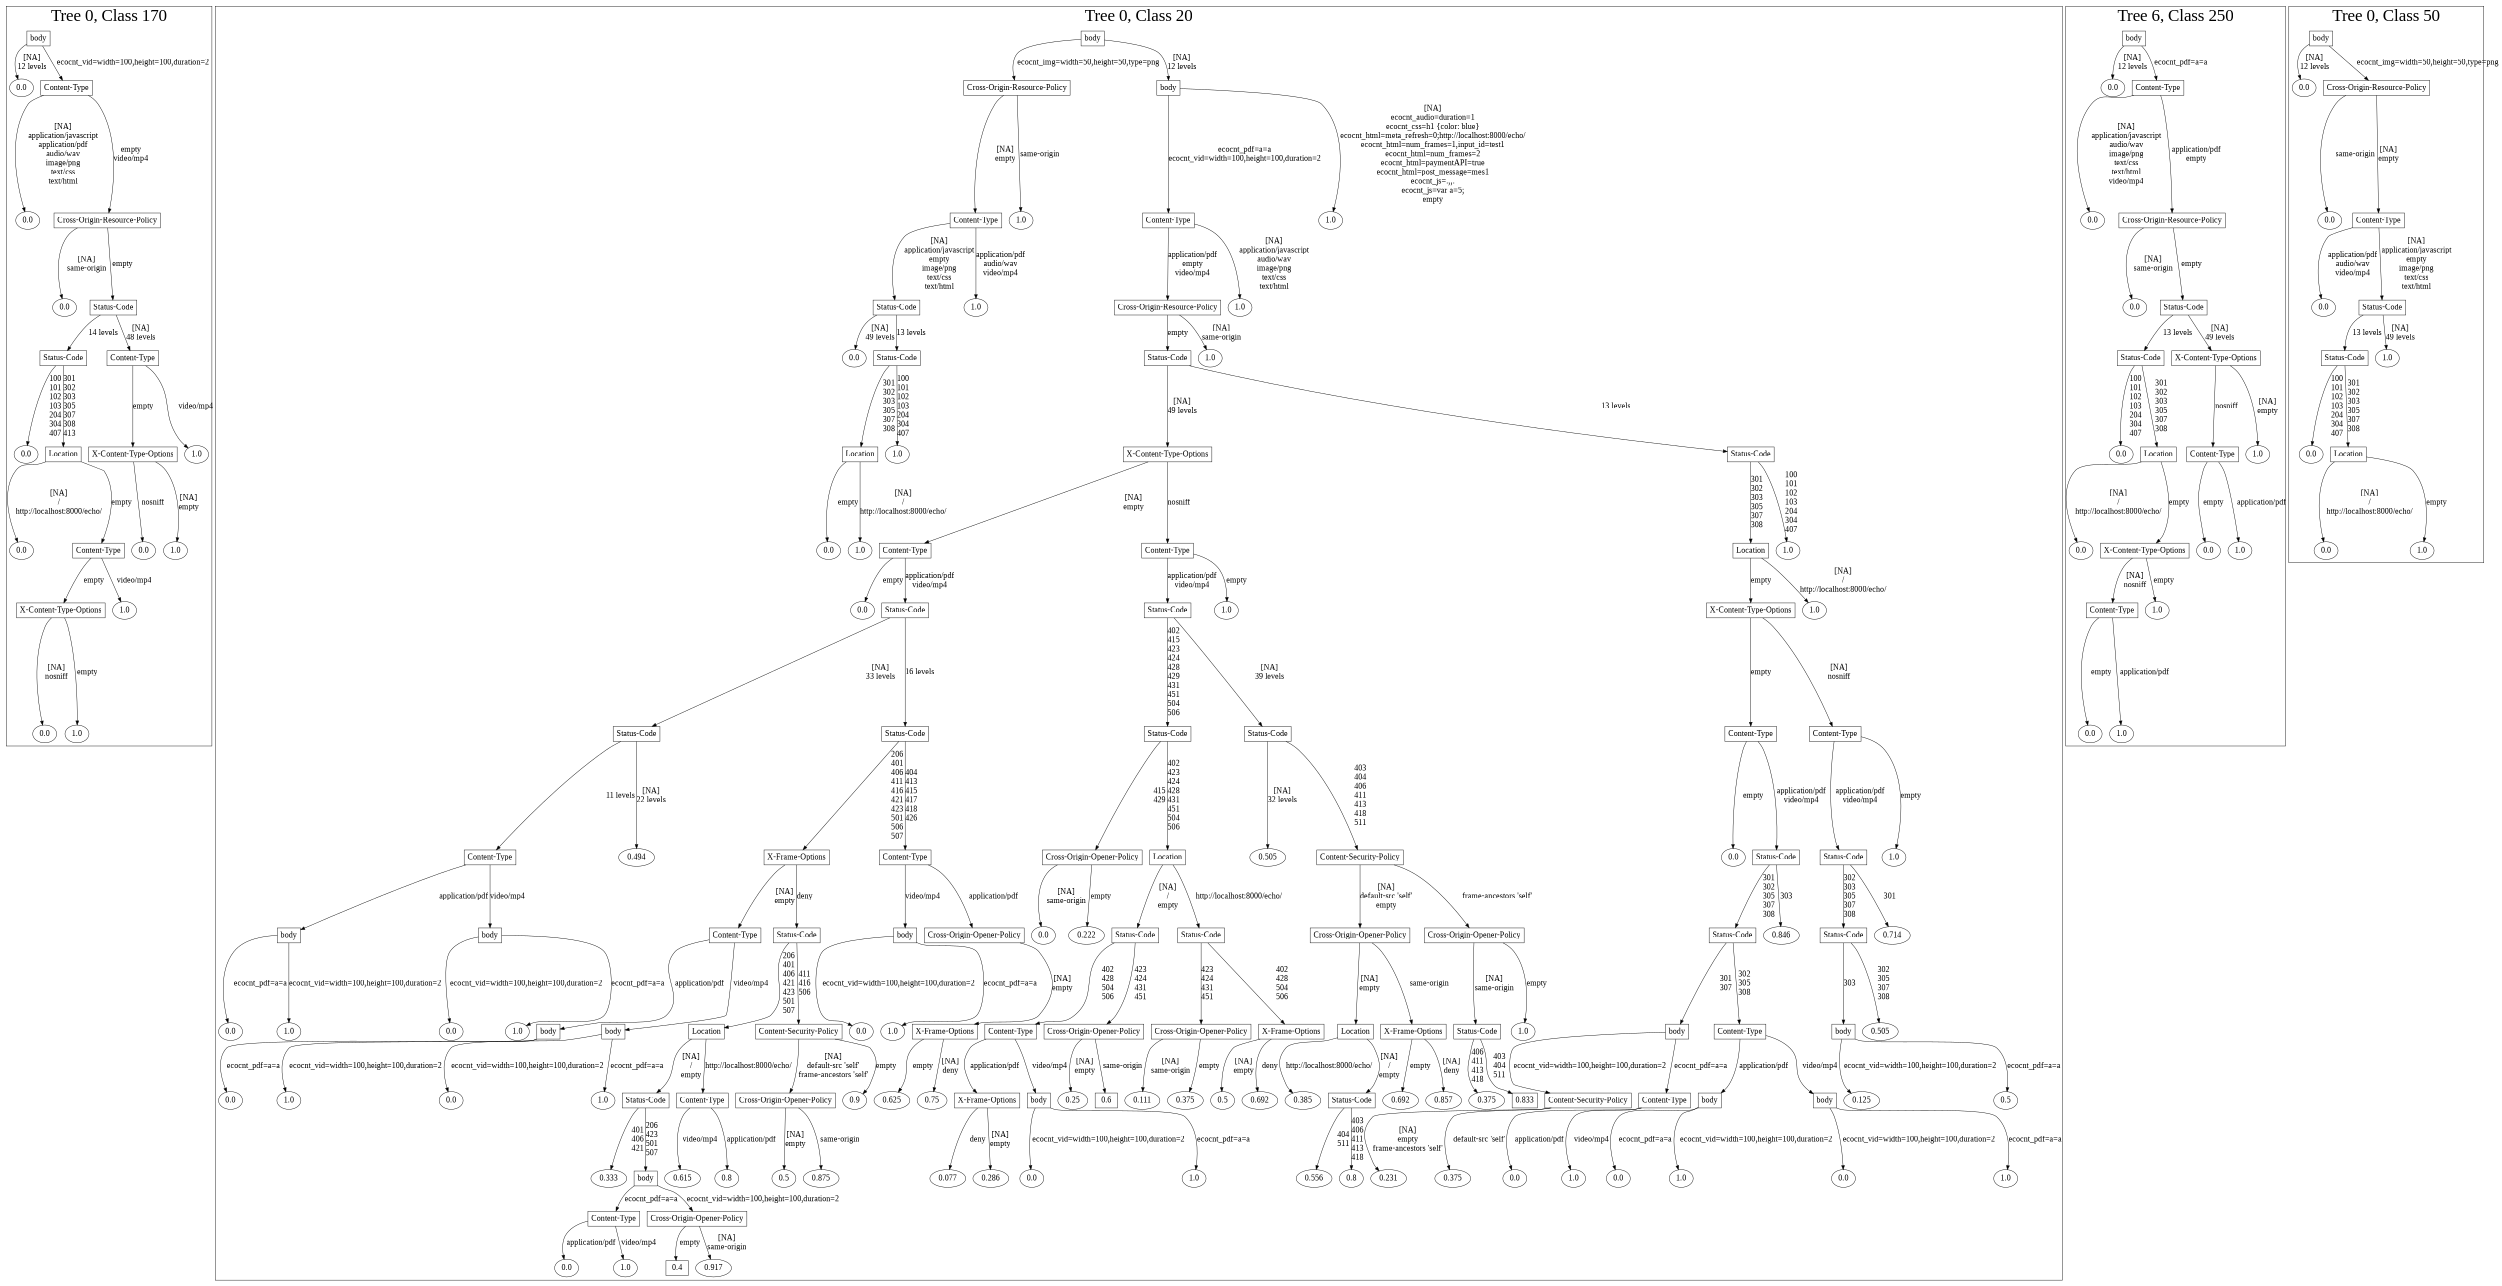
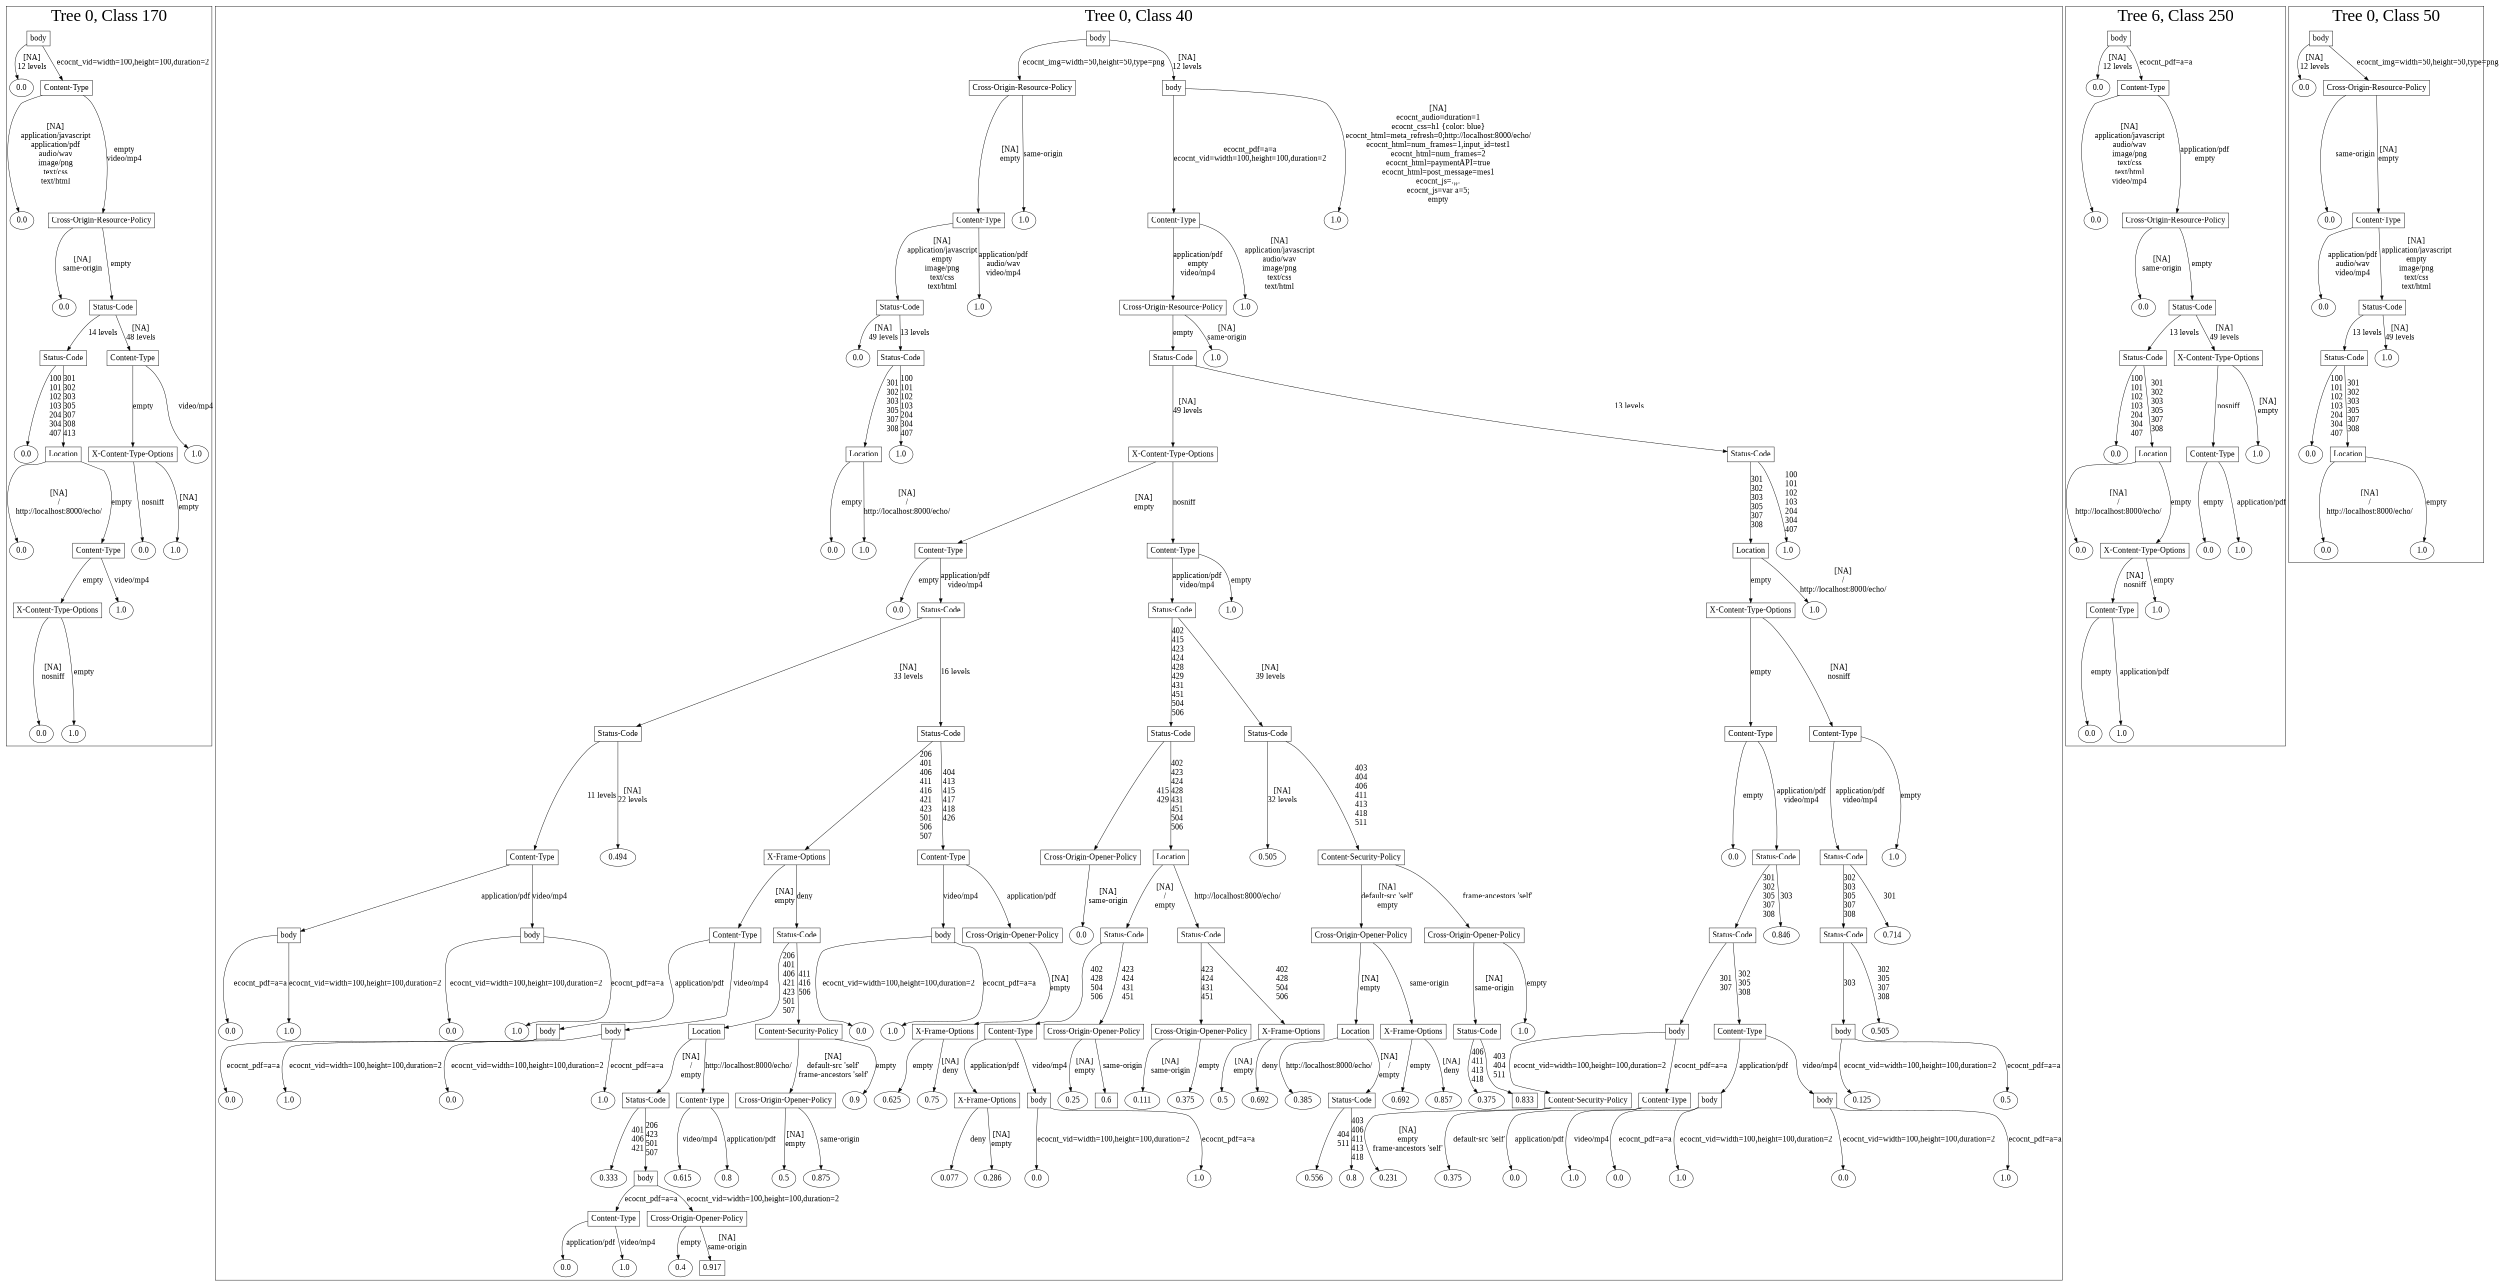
(1139, 17) -> (1139, 17)
(1086, 935) -> none
(677, 1268) -> (680, 1268)
(714, 1268) -> (712, 1268)
